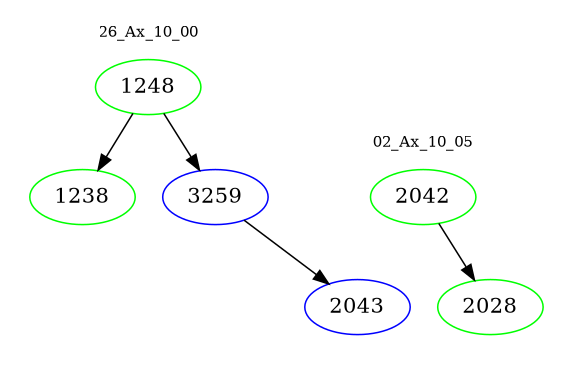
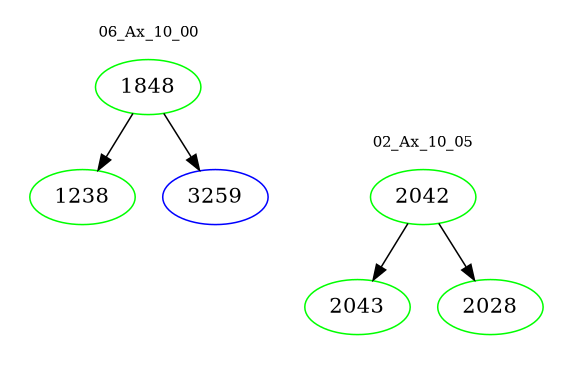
(149, 33) -> (149, 33)
(148, 87) -> (148, 87)
(280, 247) -> (395, 245)
(358, 307) -> (358, 307)
